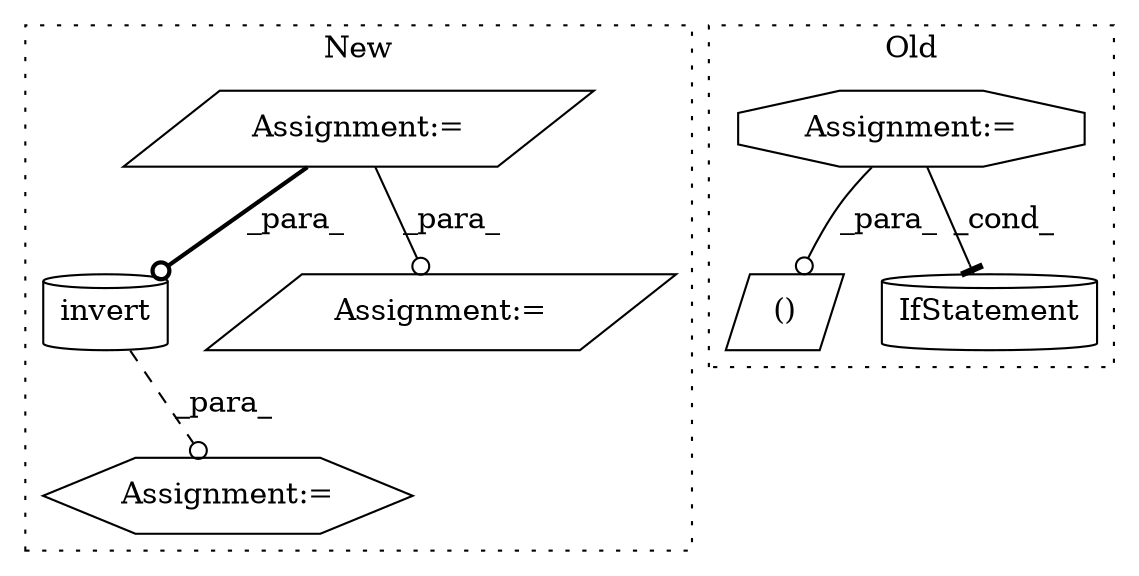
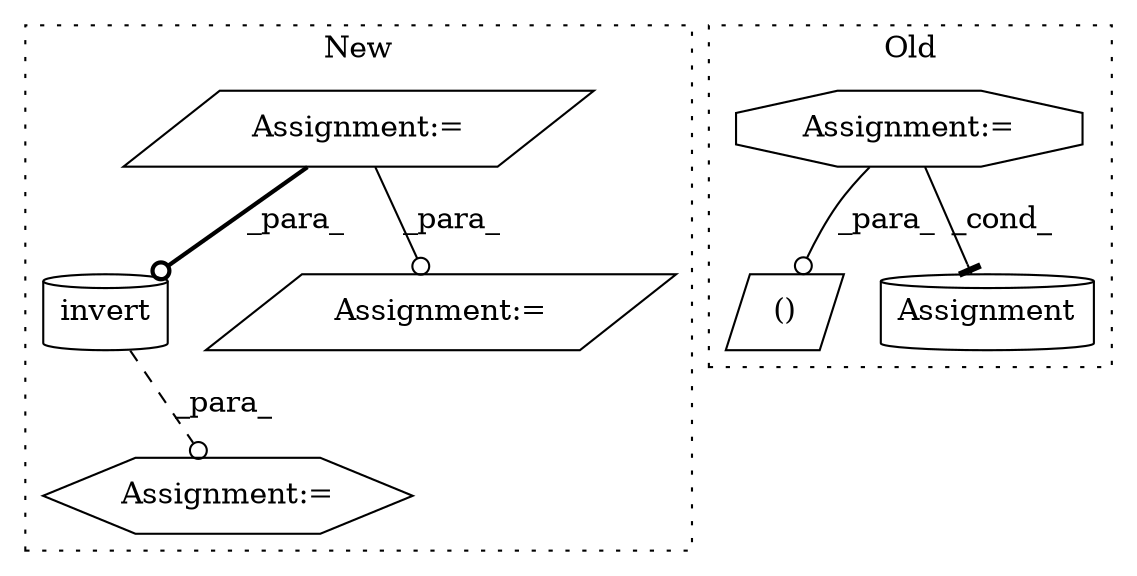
(989, 312) -> (987, 312)
